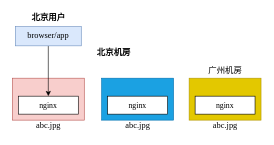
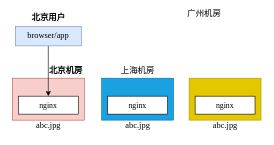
(114, 53) -> (66, 71)
none -> (138, 71)
(225, 71) -> (204, 14)
